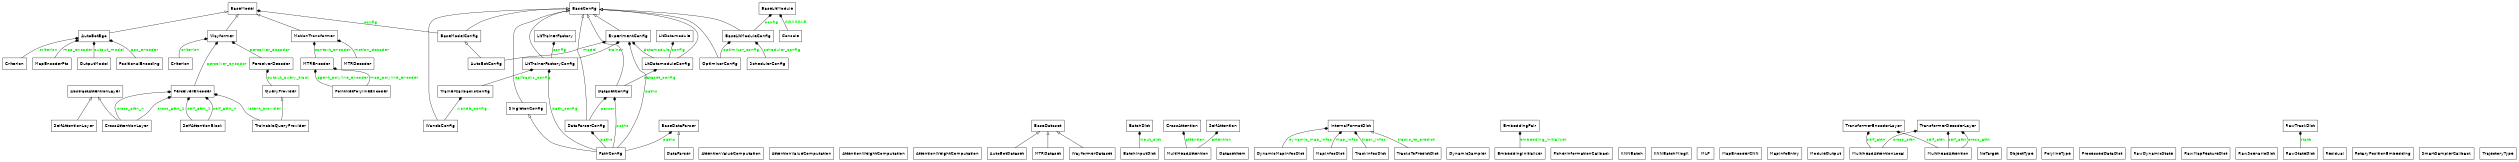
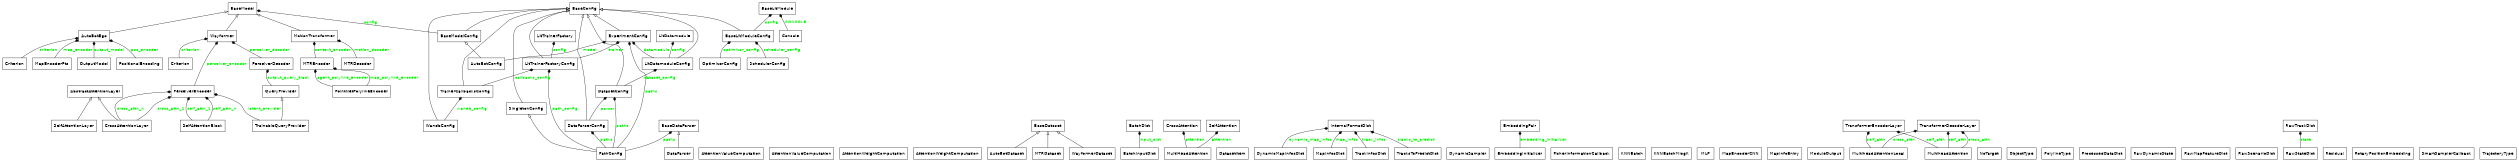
(670, 16) -> (499, 29)
(1392, 139) -> (1392, 139)
